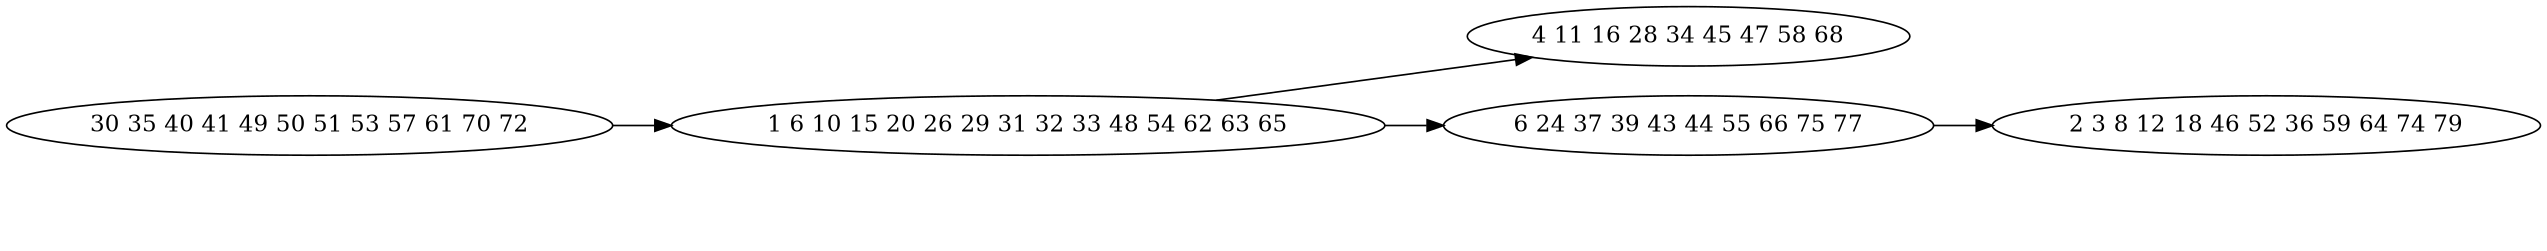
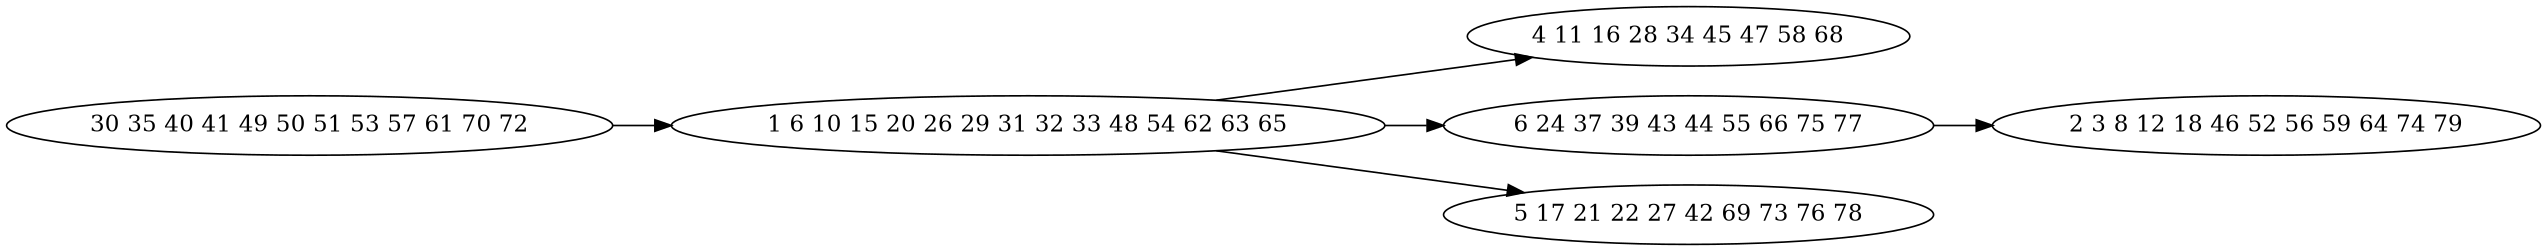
(2266, 126) -> (2266, 126)
none -> (1689, 215)
